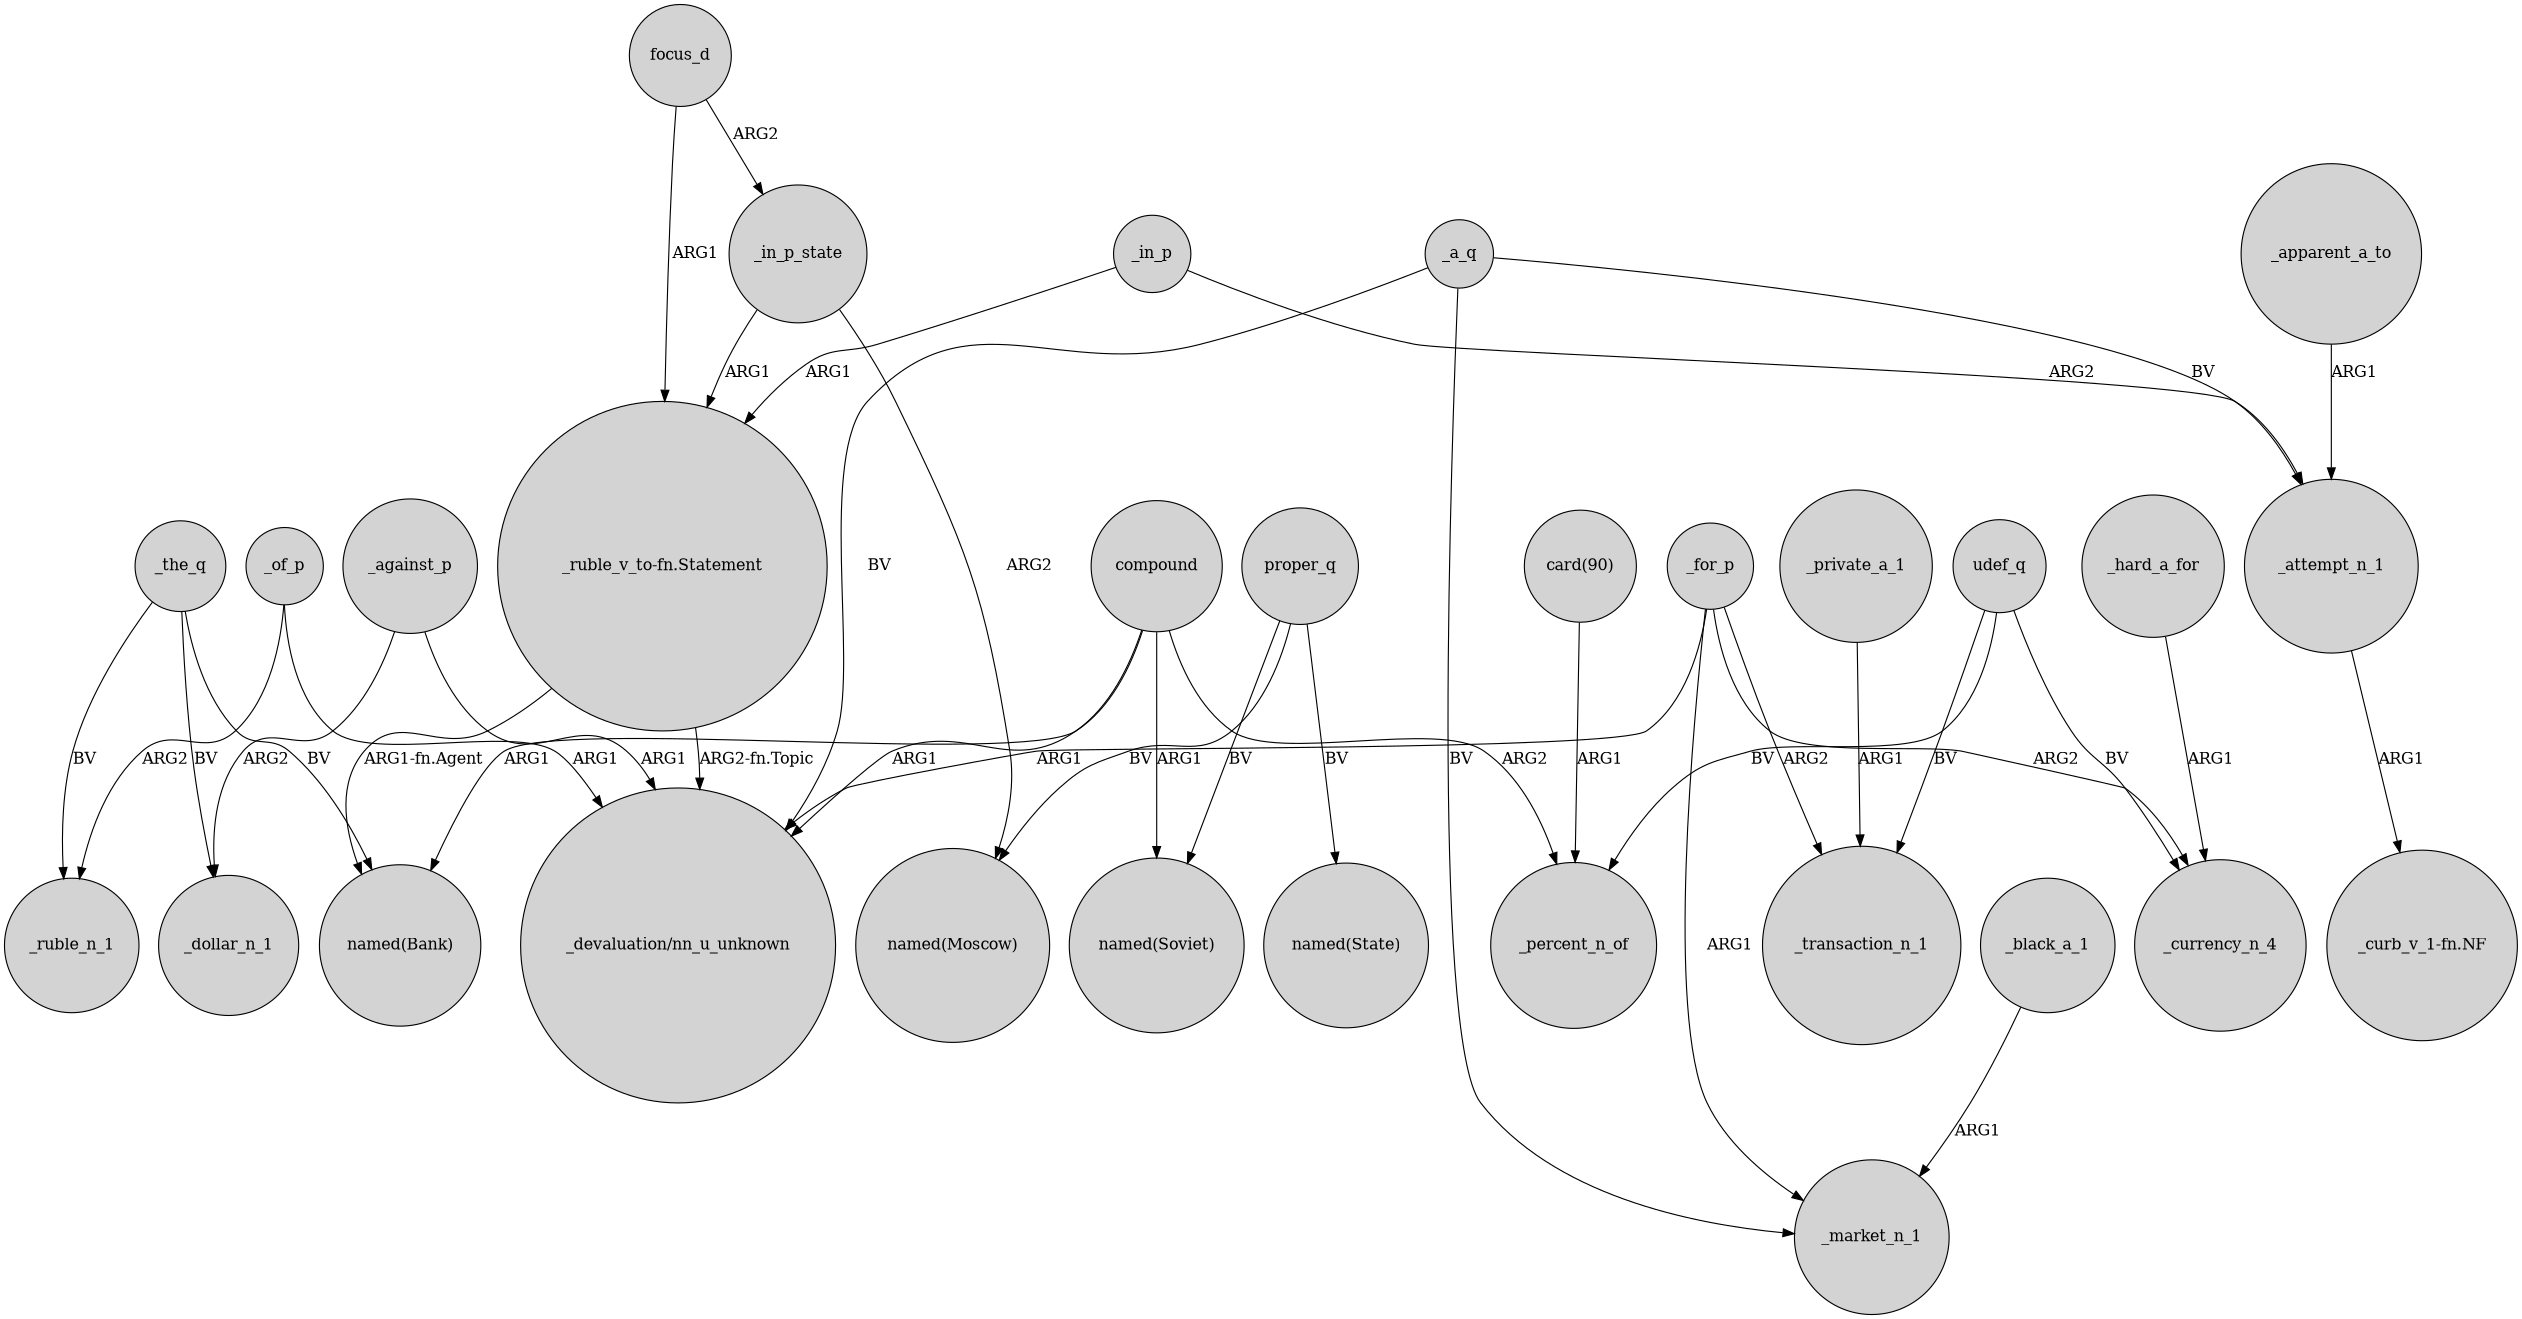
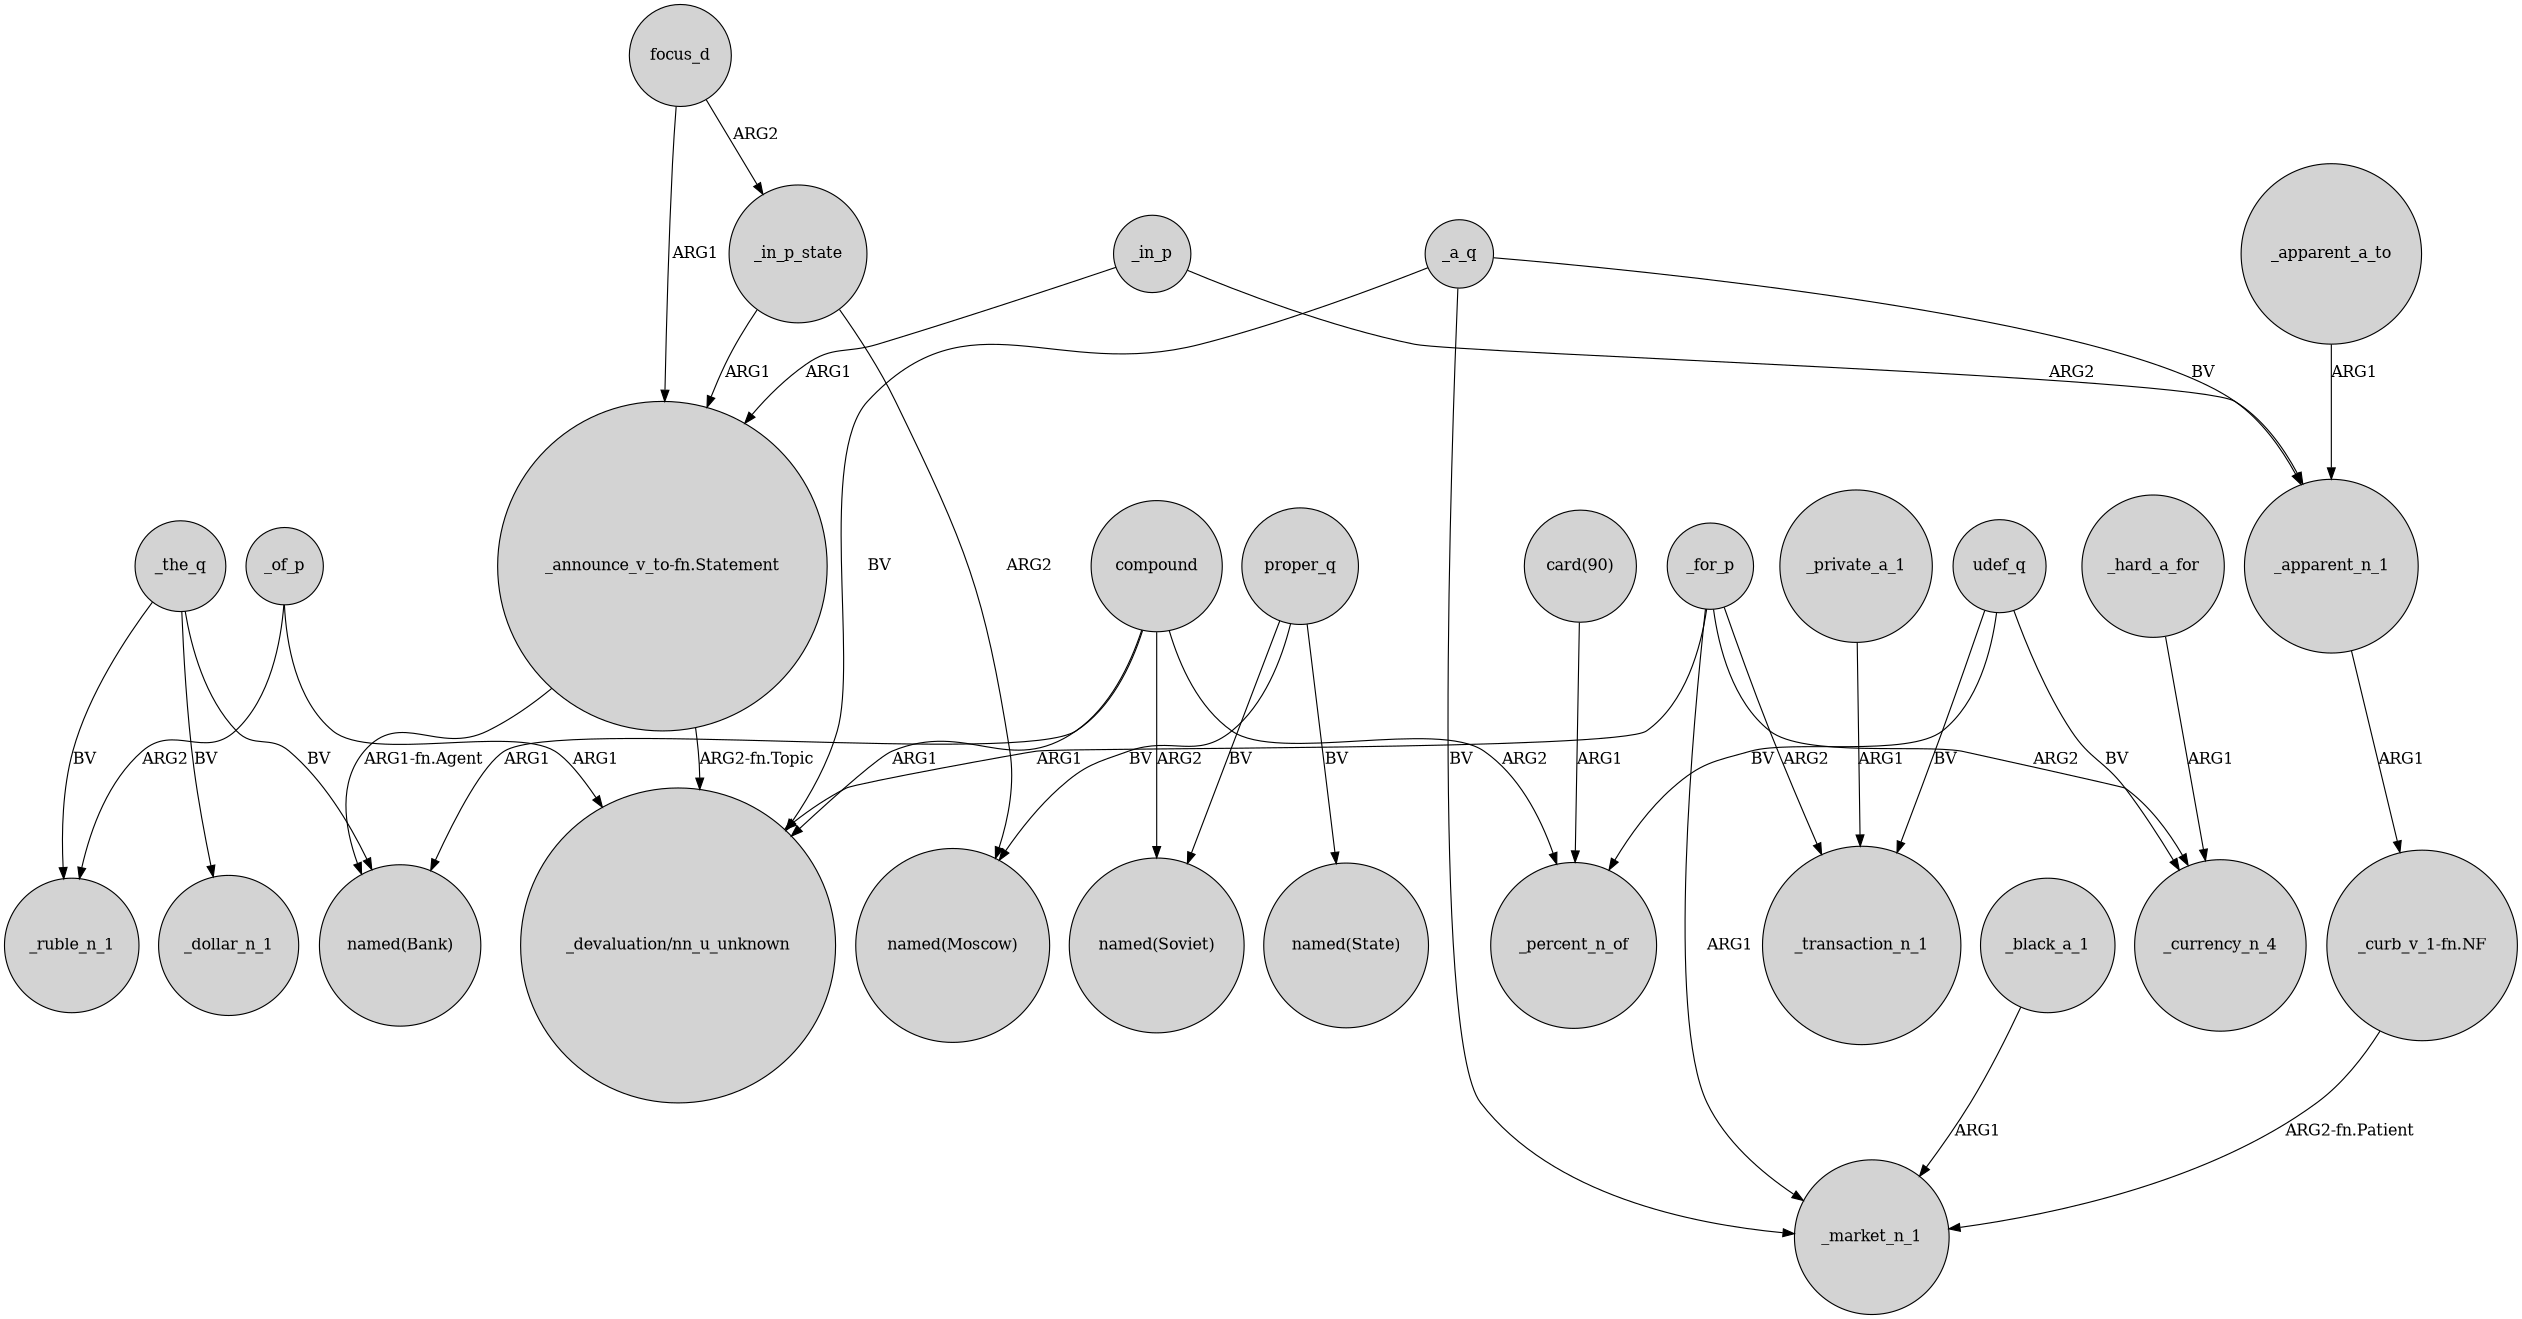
(410, 566) -> none
(662, 566) -> (662, 566)
(2331, 566) -> (2331, 566)
(1180, 760) -> (1180, 760)
none -> (2191, 1170)
